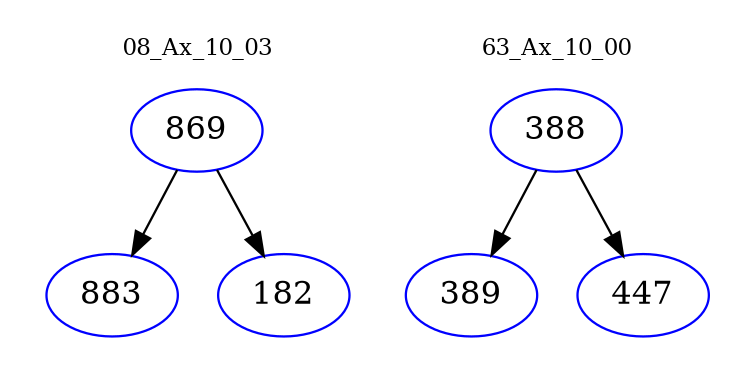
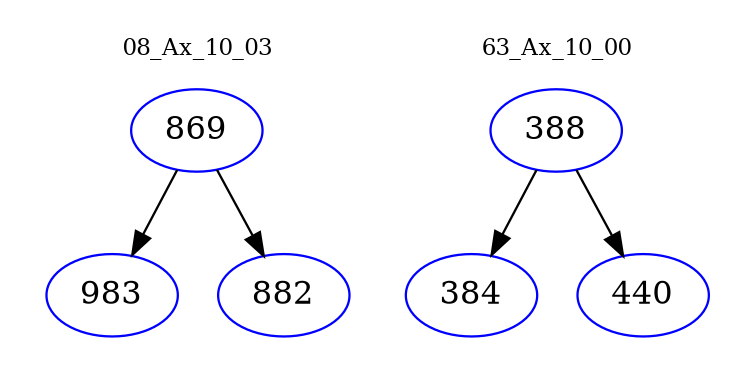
(112, 295) -> (112, 295)
(284, 295) -> (284, 295)
(472, 295) -> (472, 295)
(643, 295) -> (643, 295)
